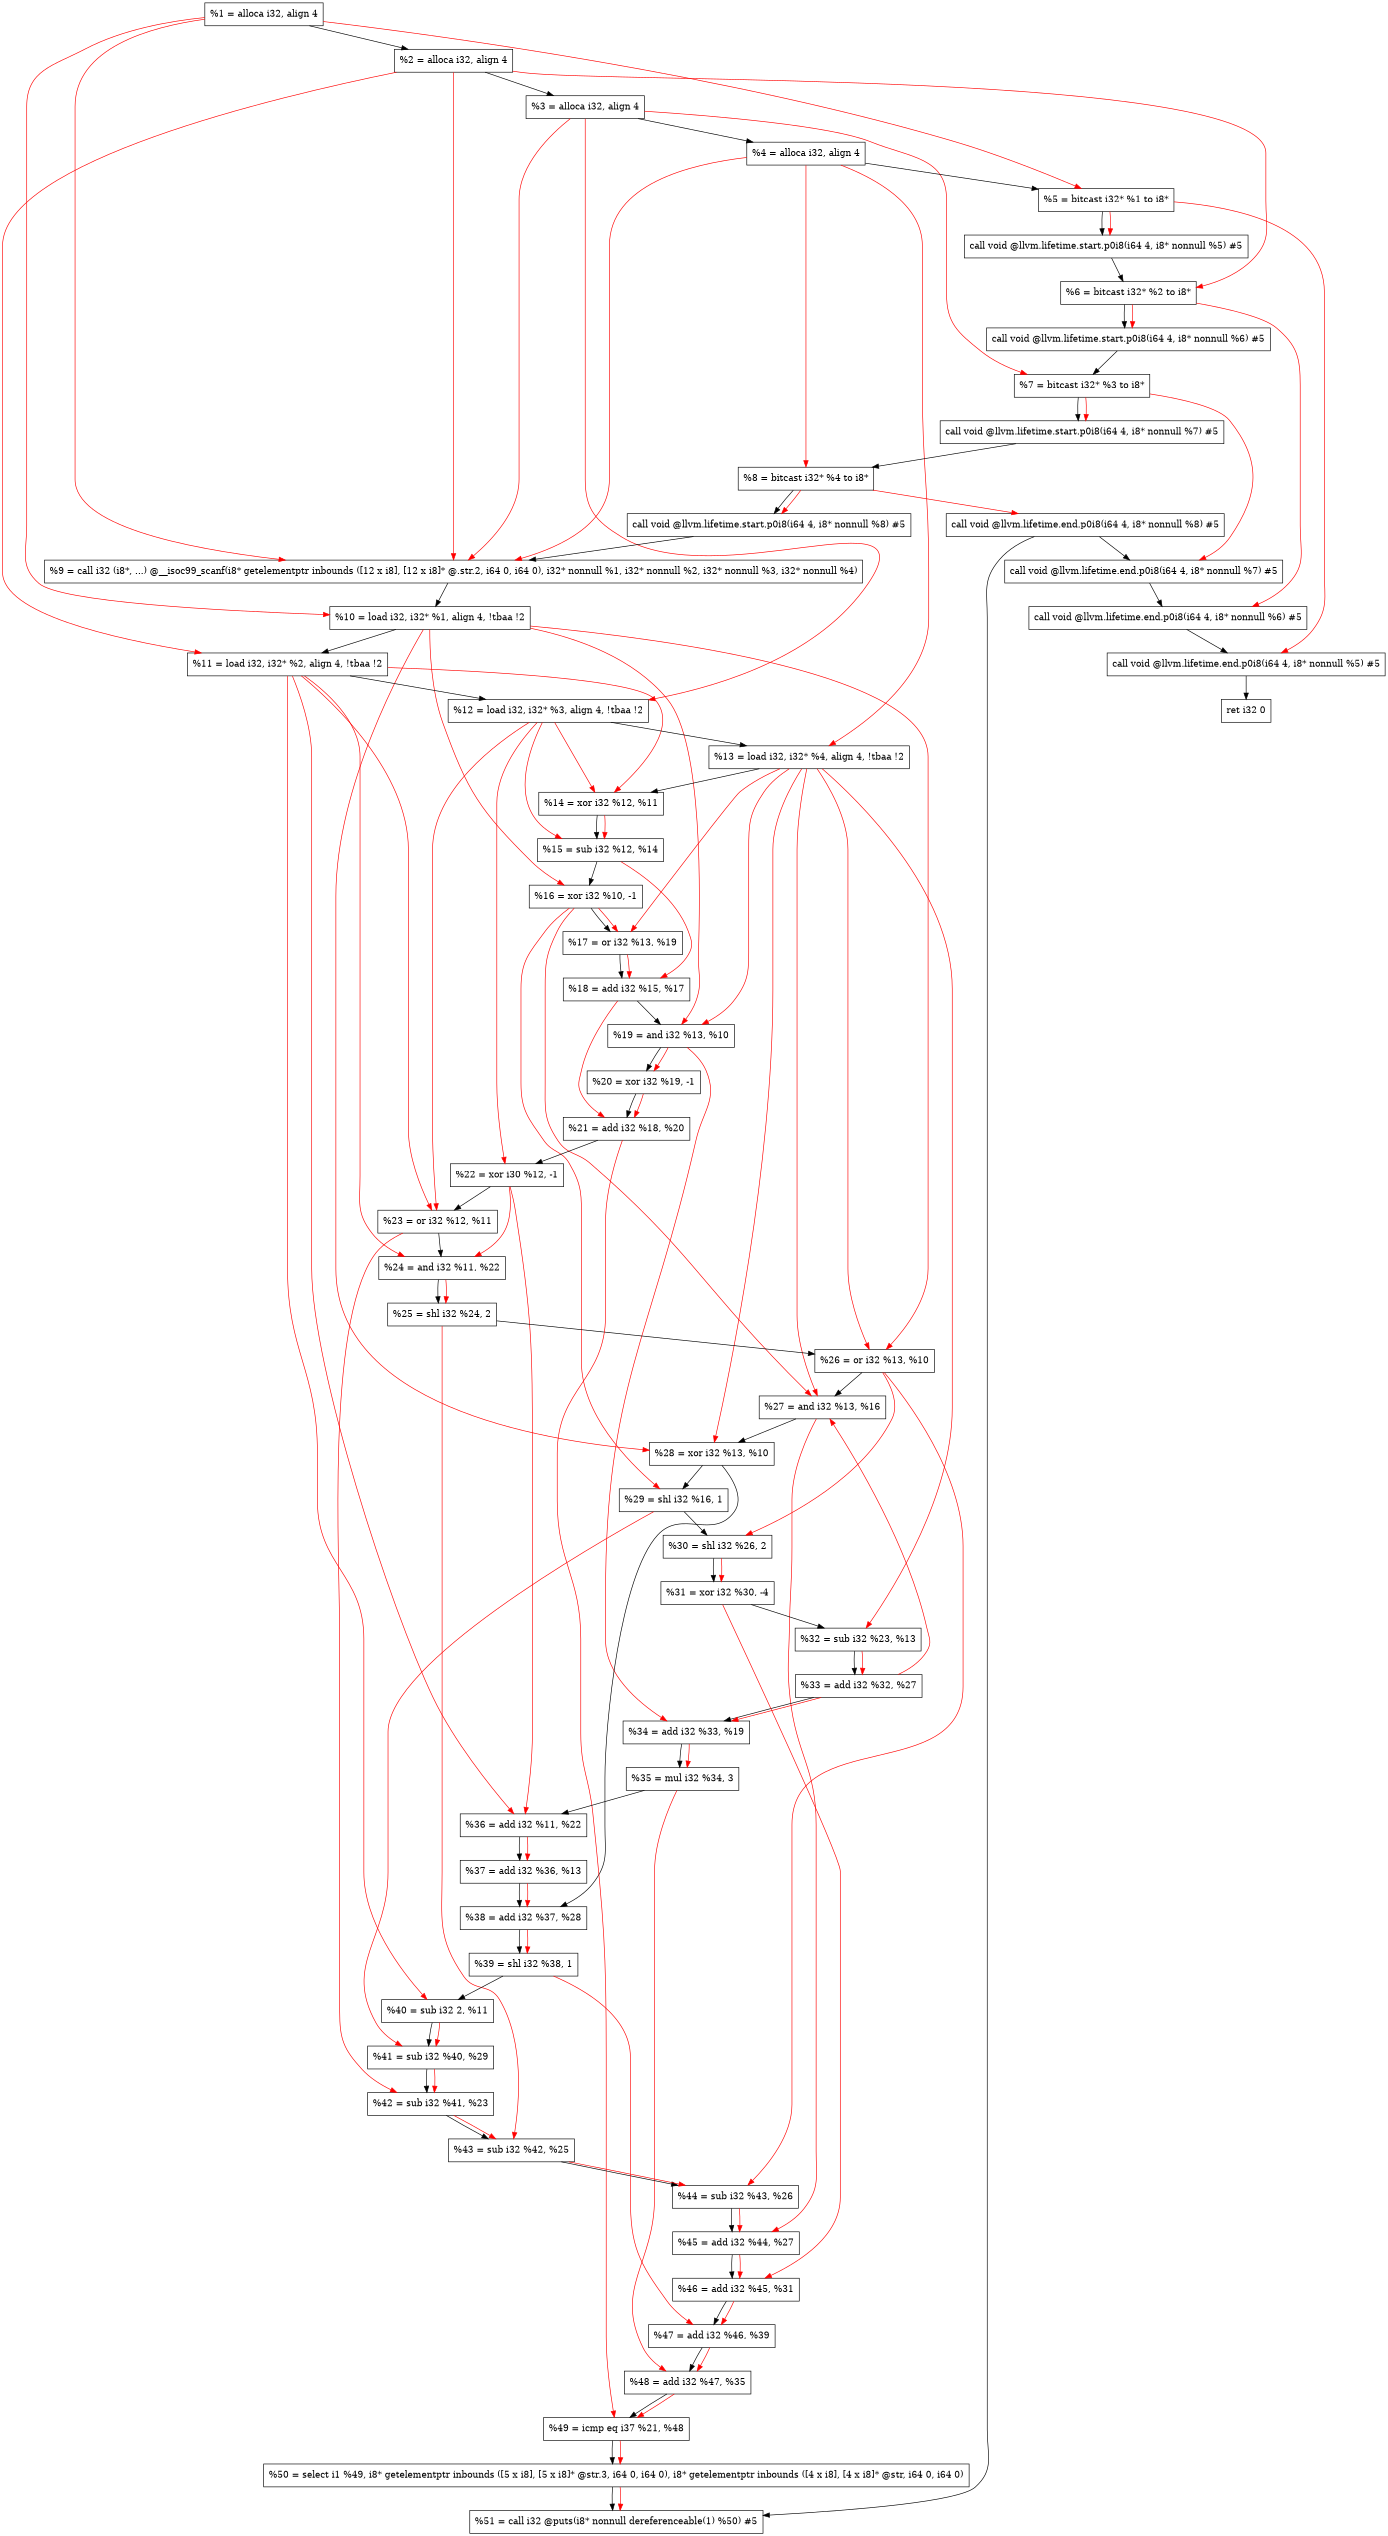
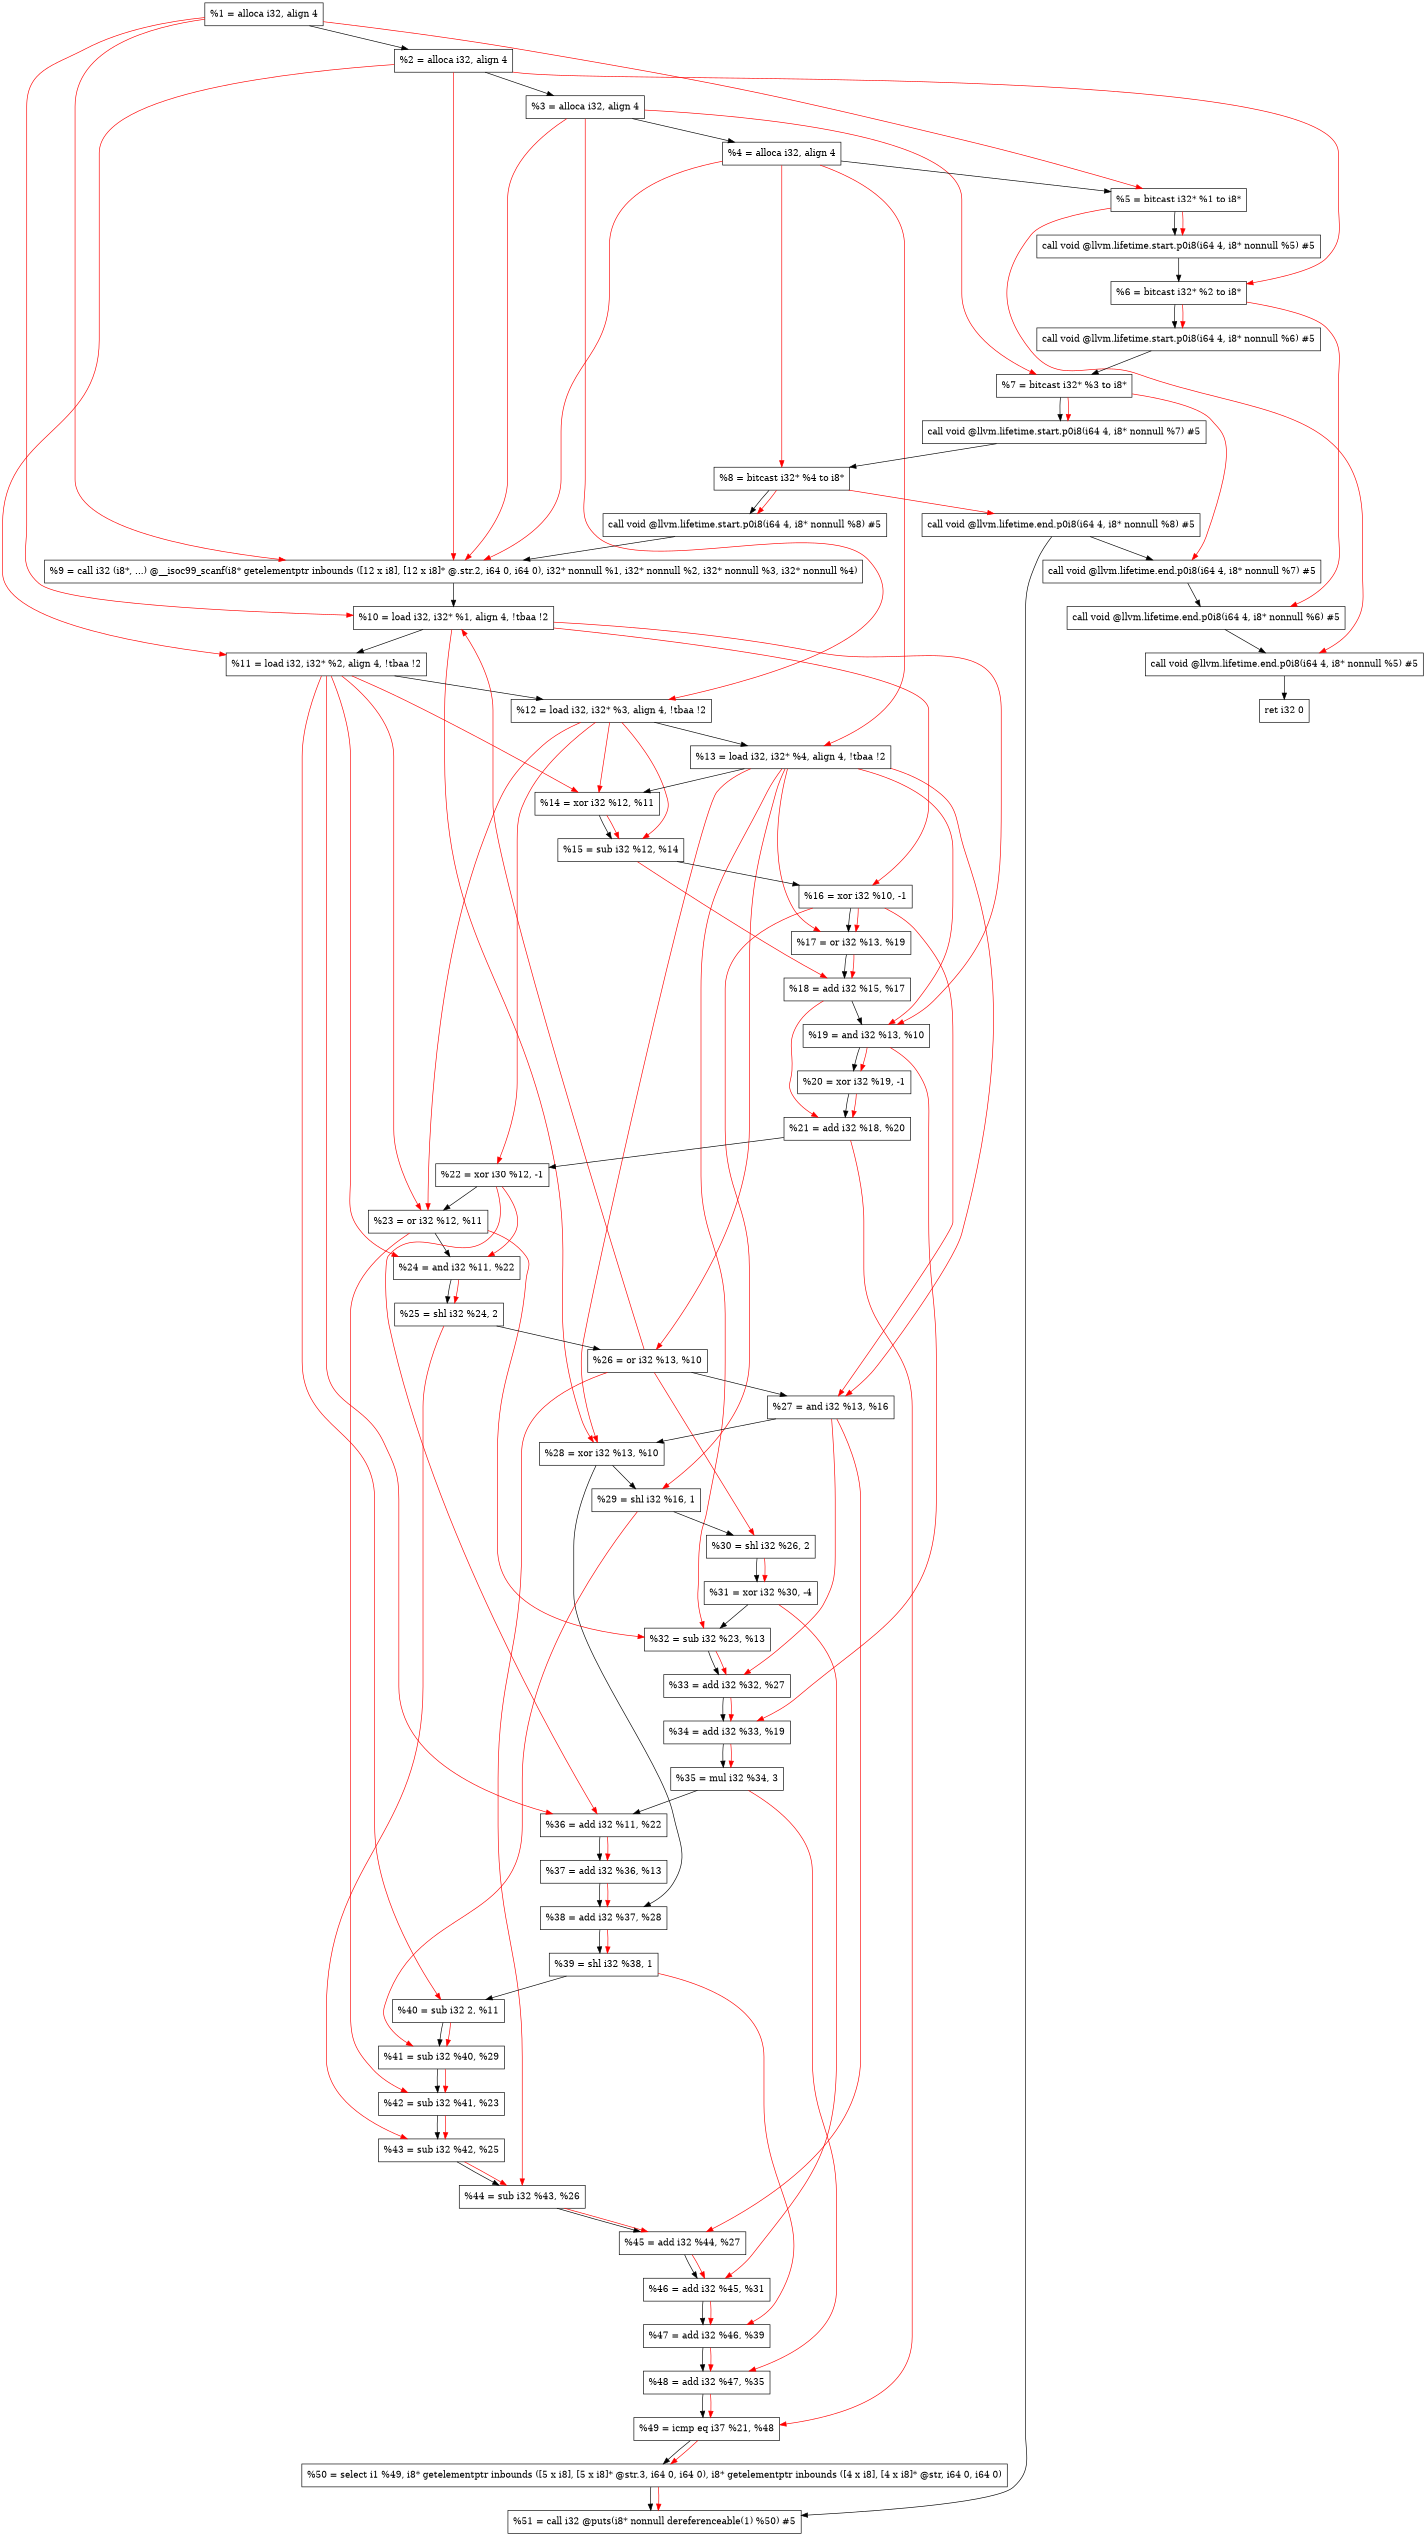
(928, 838) -> (538, 994)
none -> (497, 1468)
(901, 1551) -> (835, 1563)
